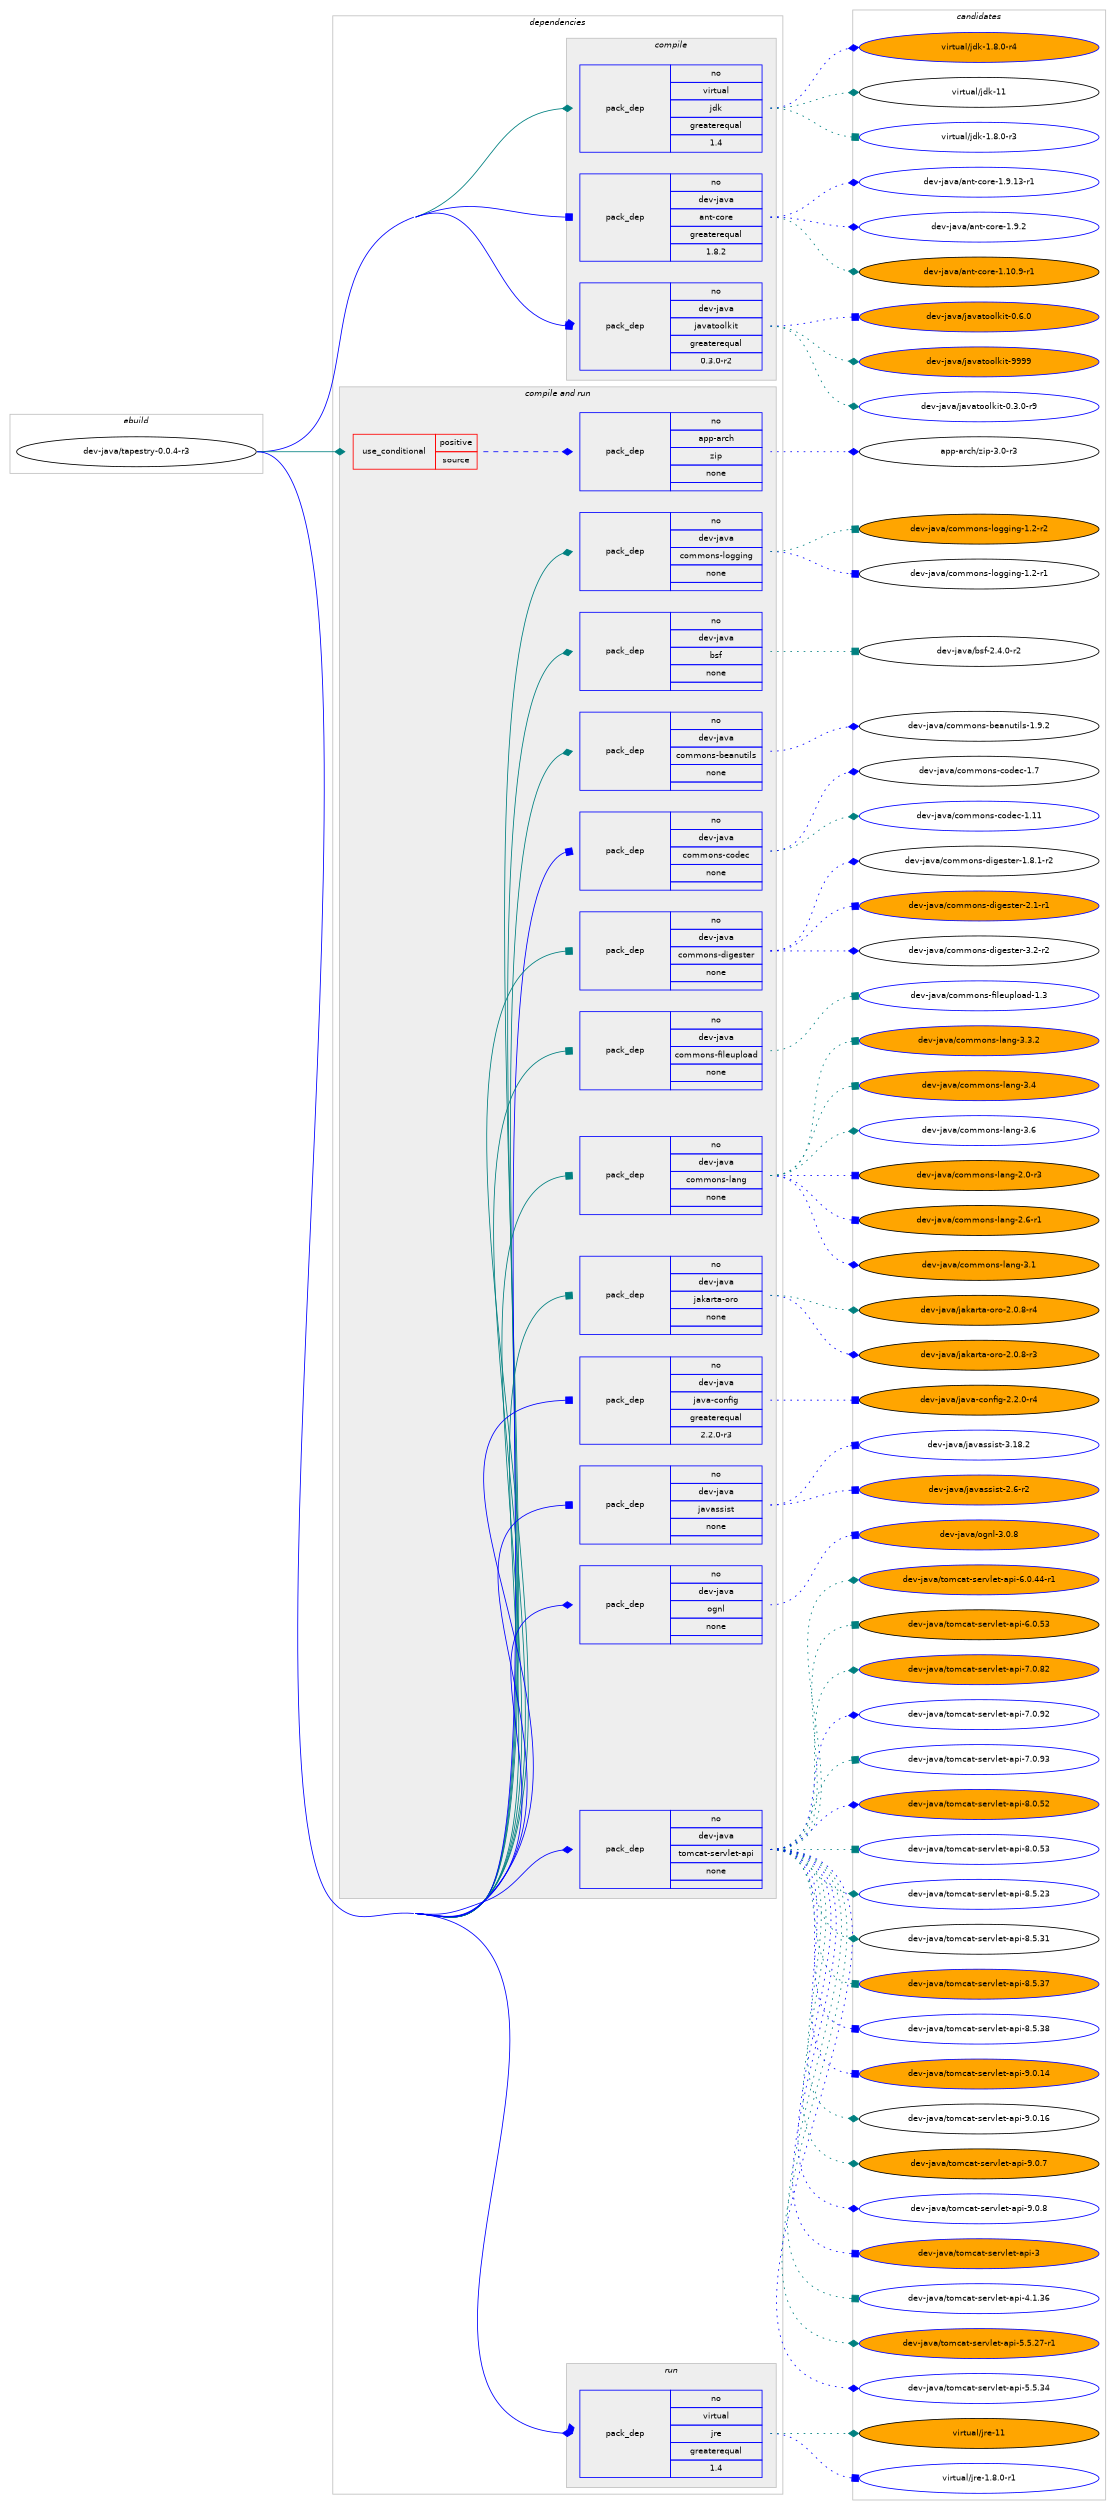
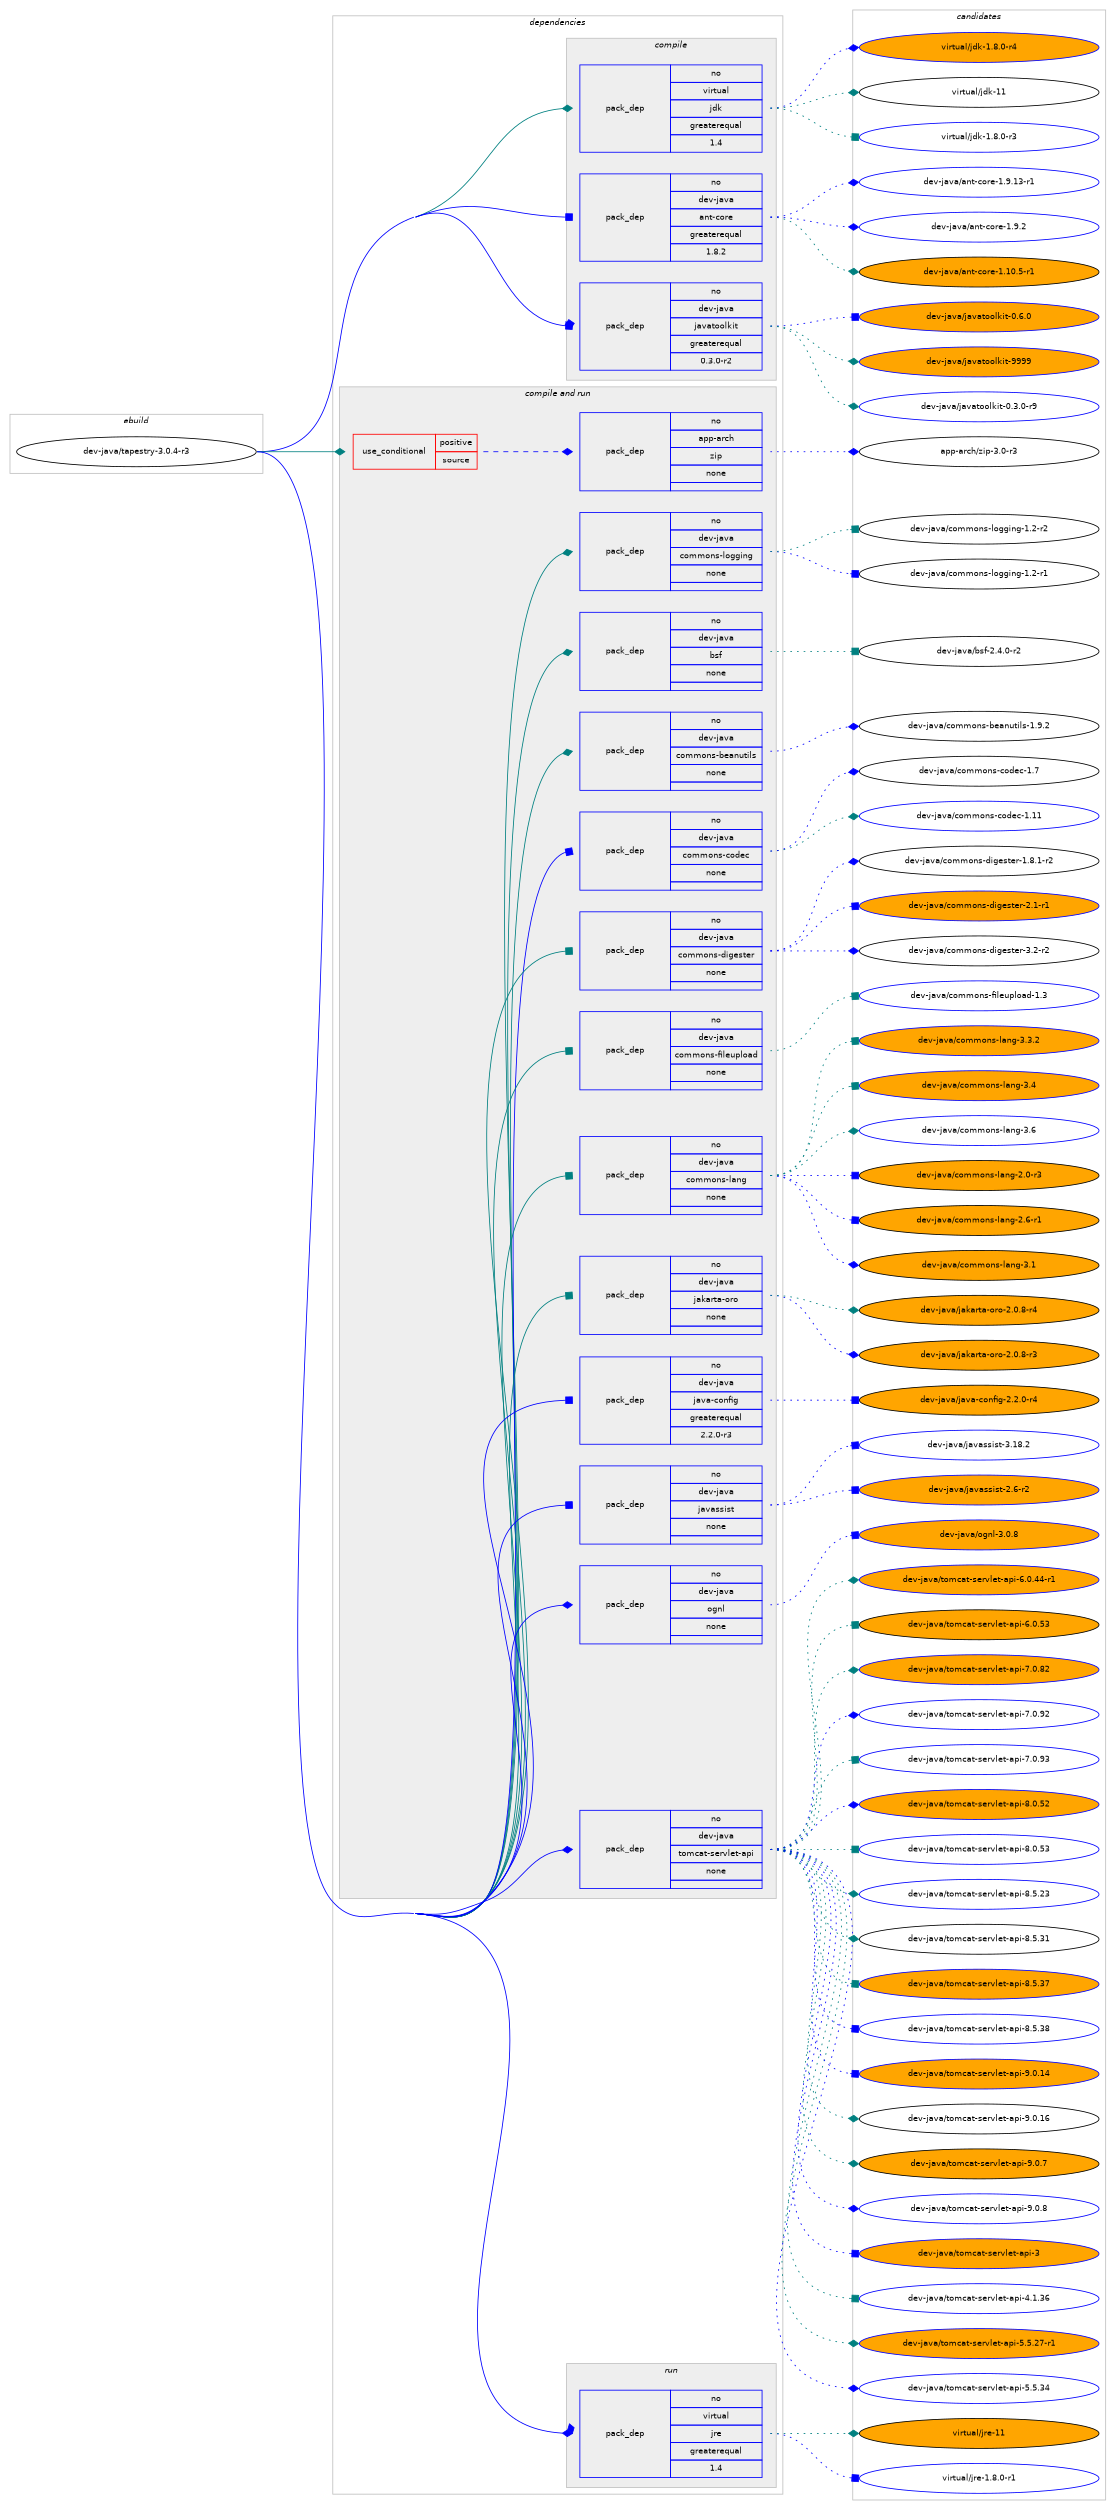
(979, 272) -> (979, 272)
(136, 452) -> (136, 452)
(979, 529) -> (979, 529)
